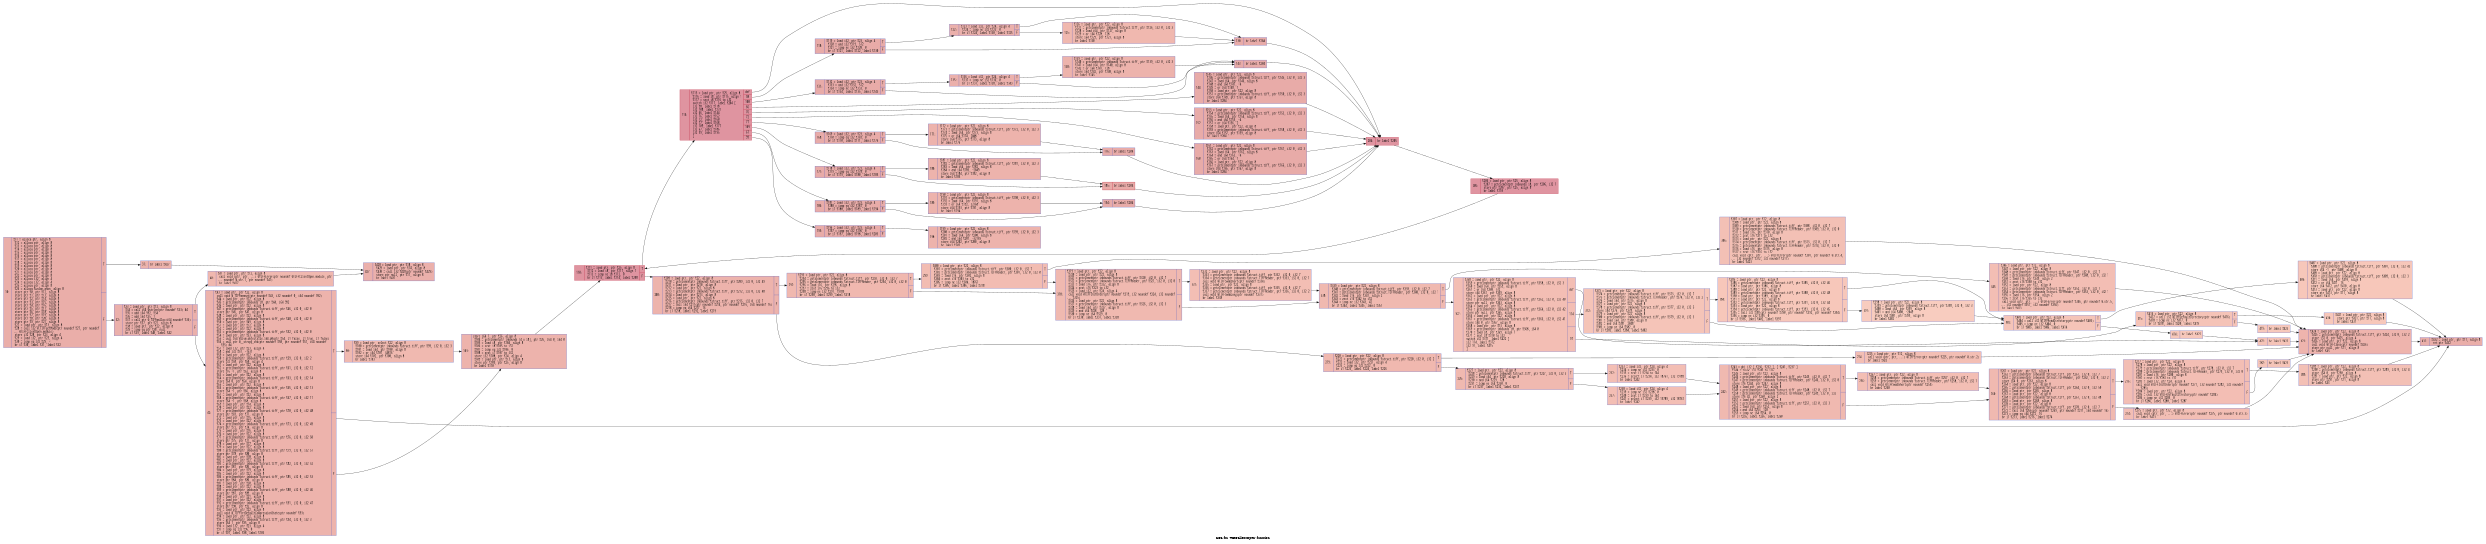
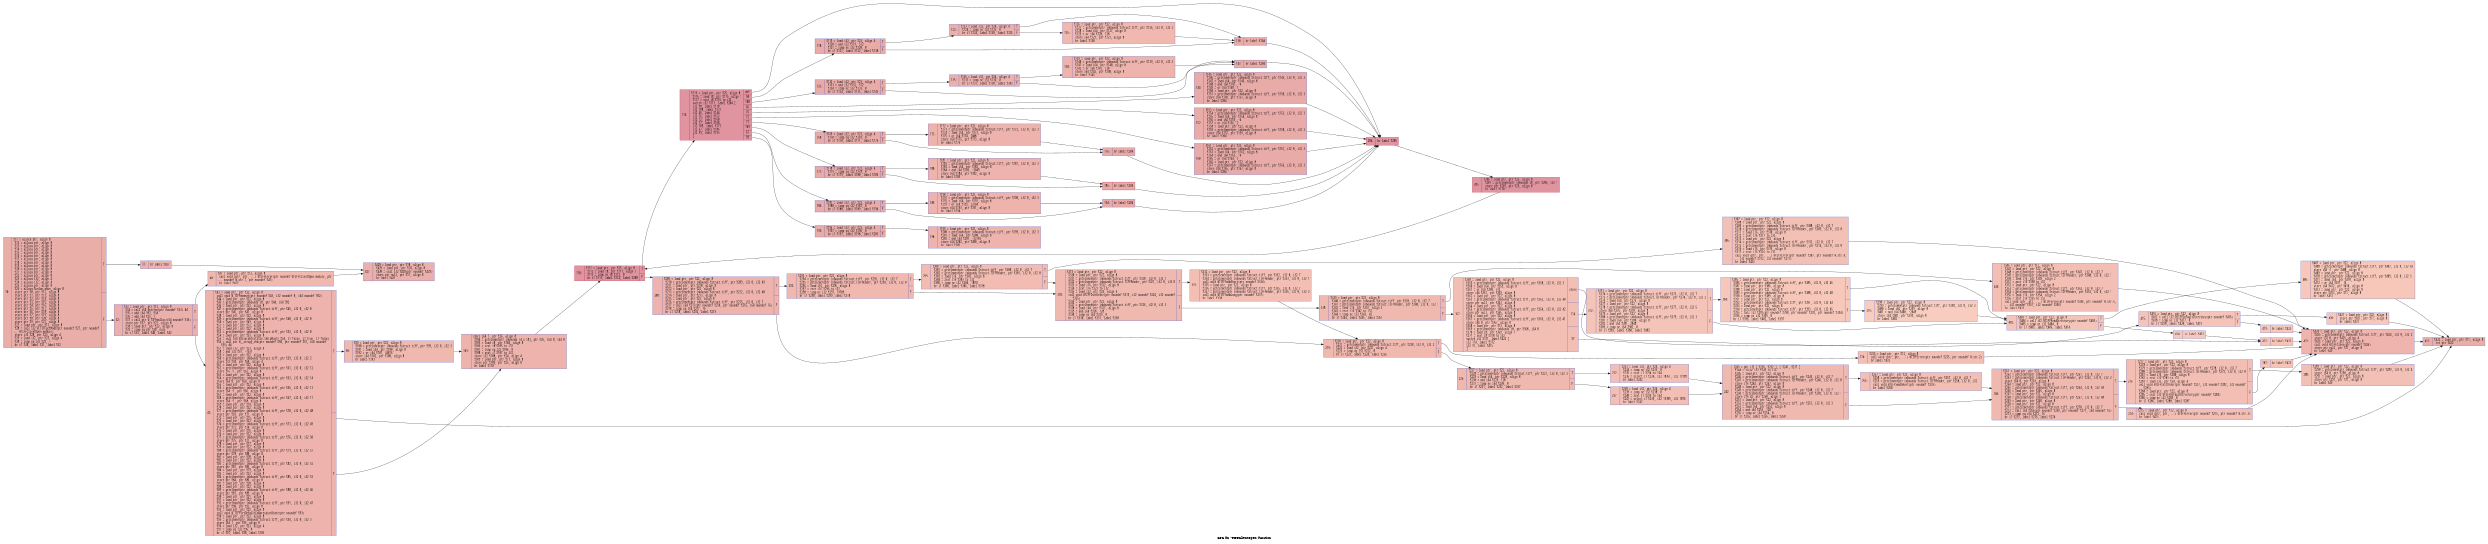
(1314, 290) -> (1316, 321)
(1572, 290) -> (1573, 290)
(380, 343) -> (378, 343)
